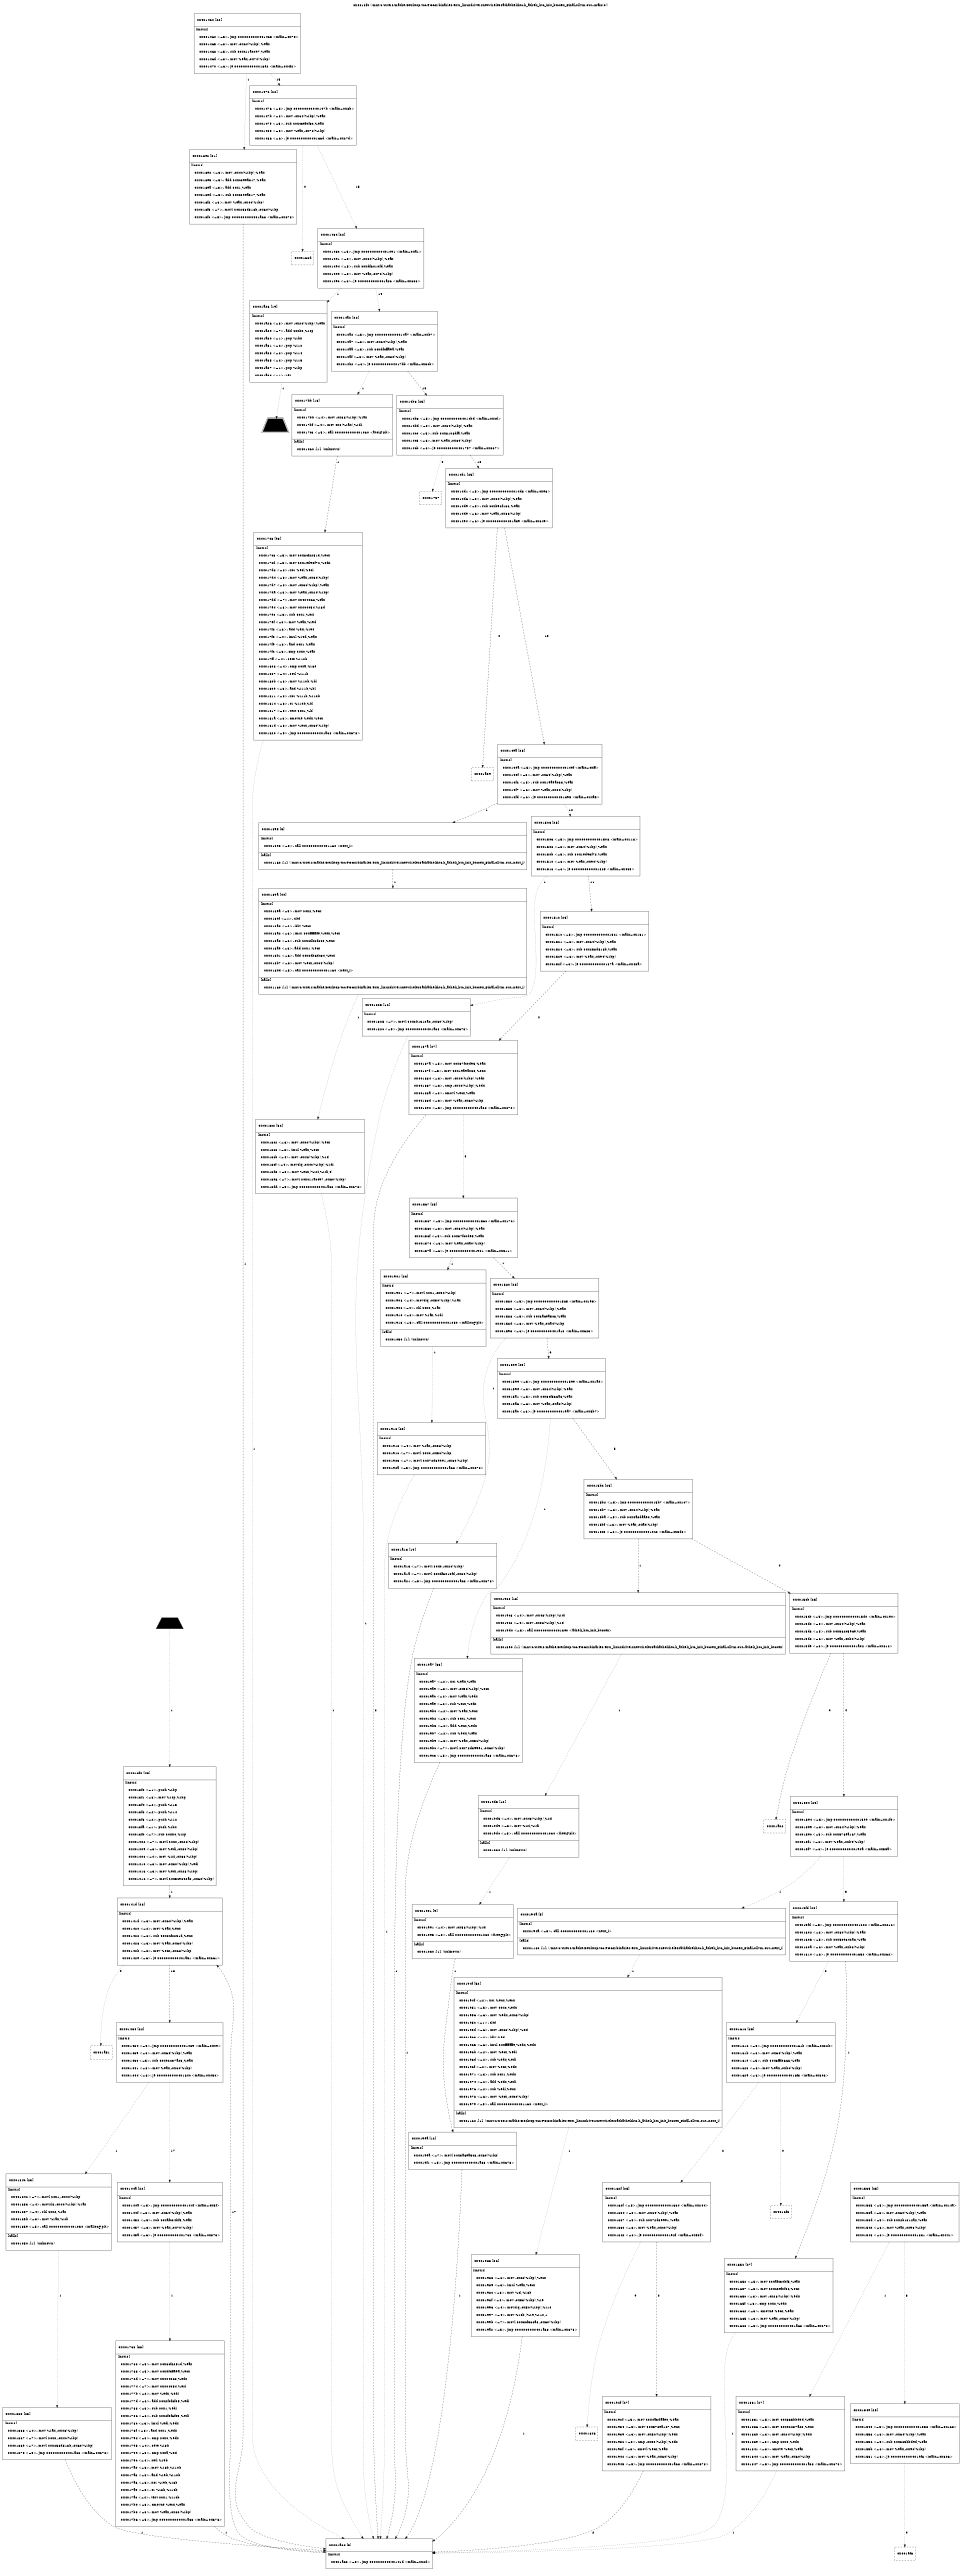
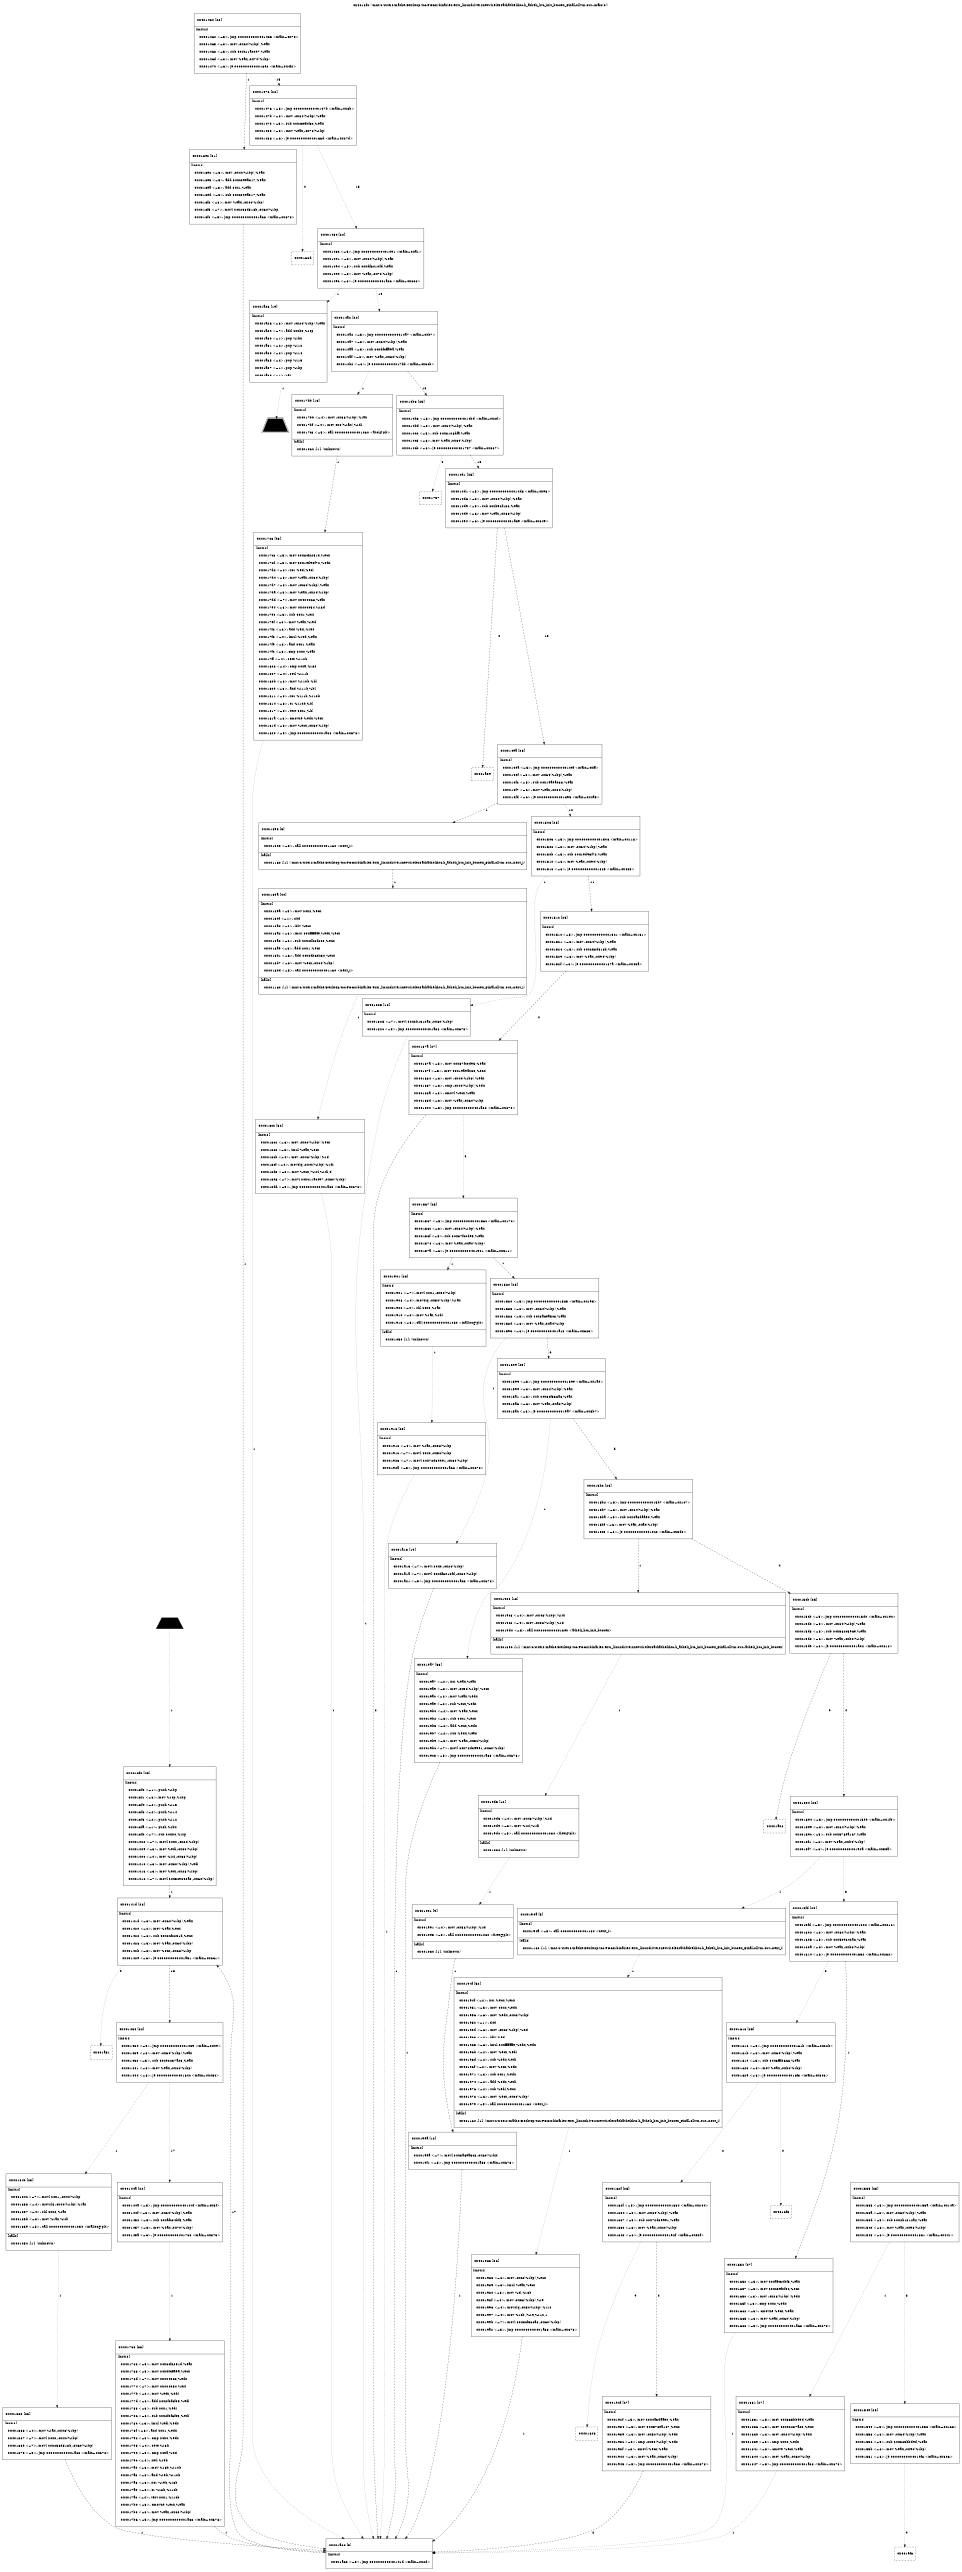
(245, 110) -> (245, 110)
